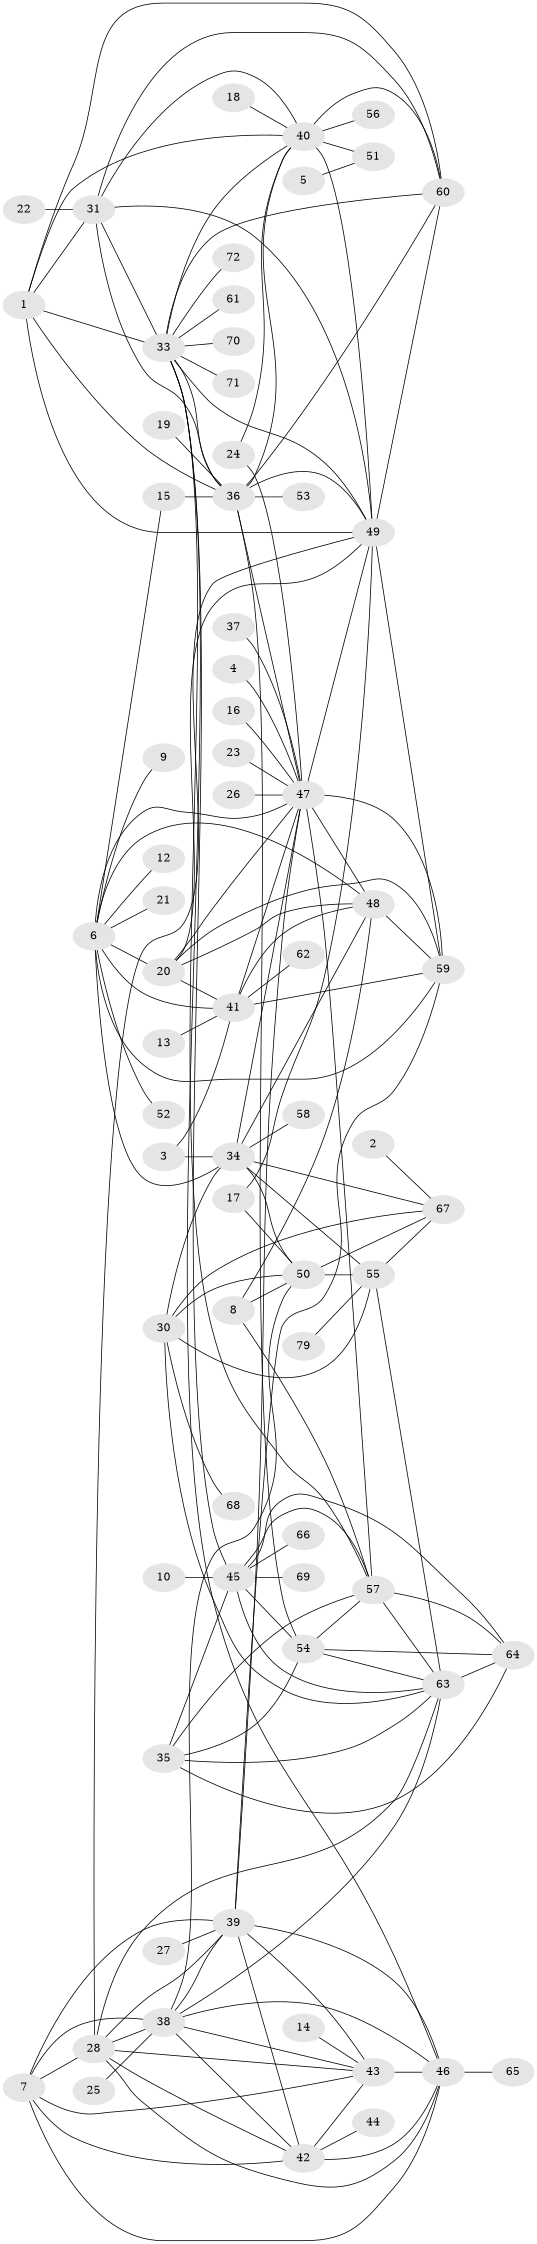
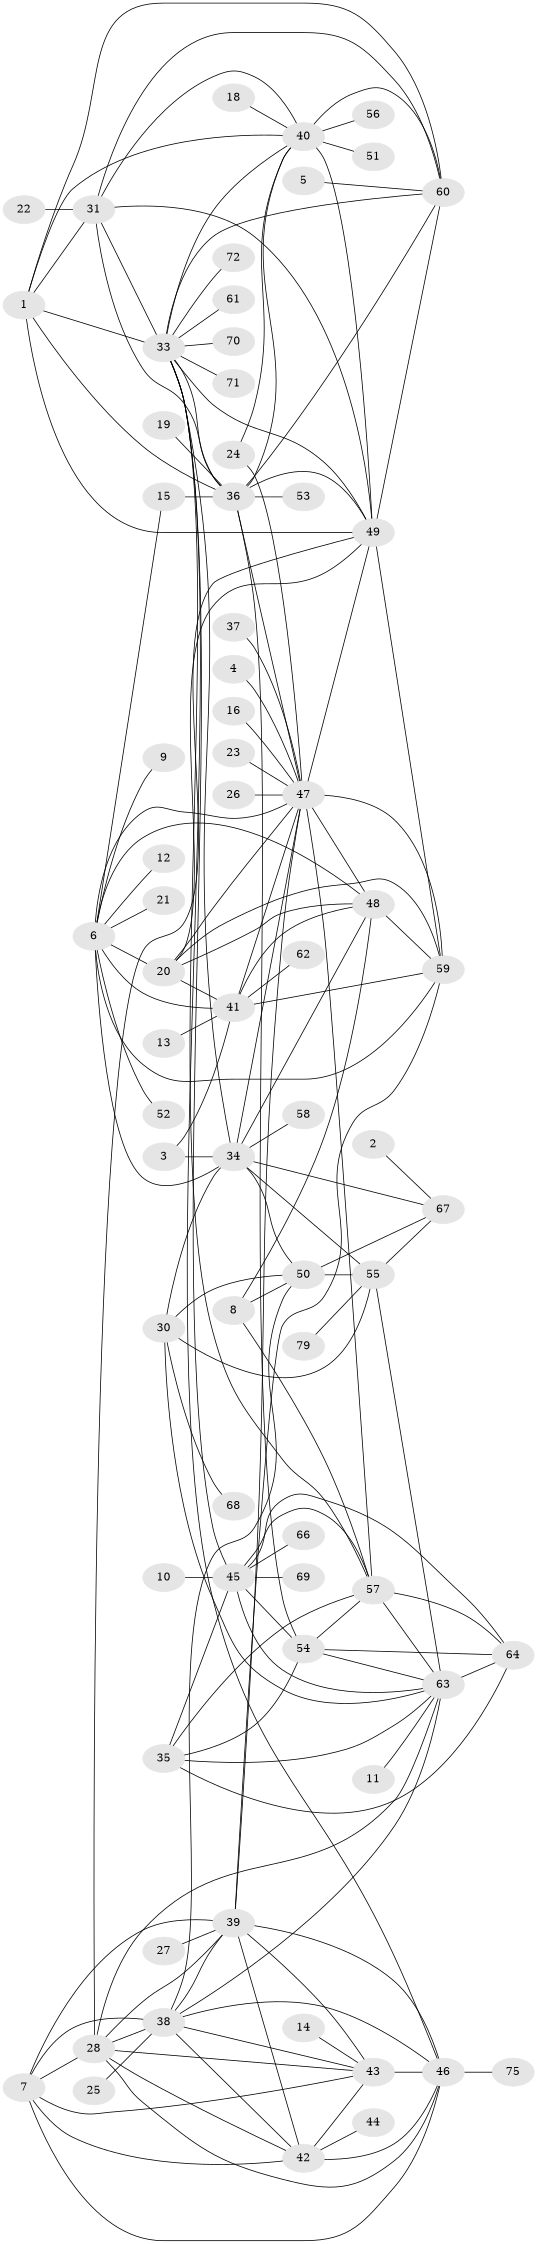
(338, 169) -> (373, 187)
none -> (207, 751)
(234, 1199) -> none
(286, 1239) -> none
none -> (373, 1779)
(513, 2072) -> (513, 2072)
